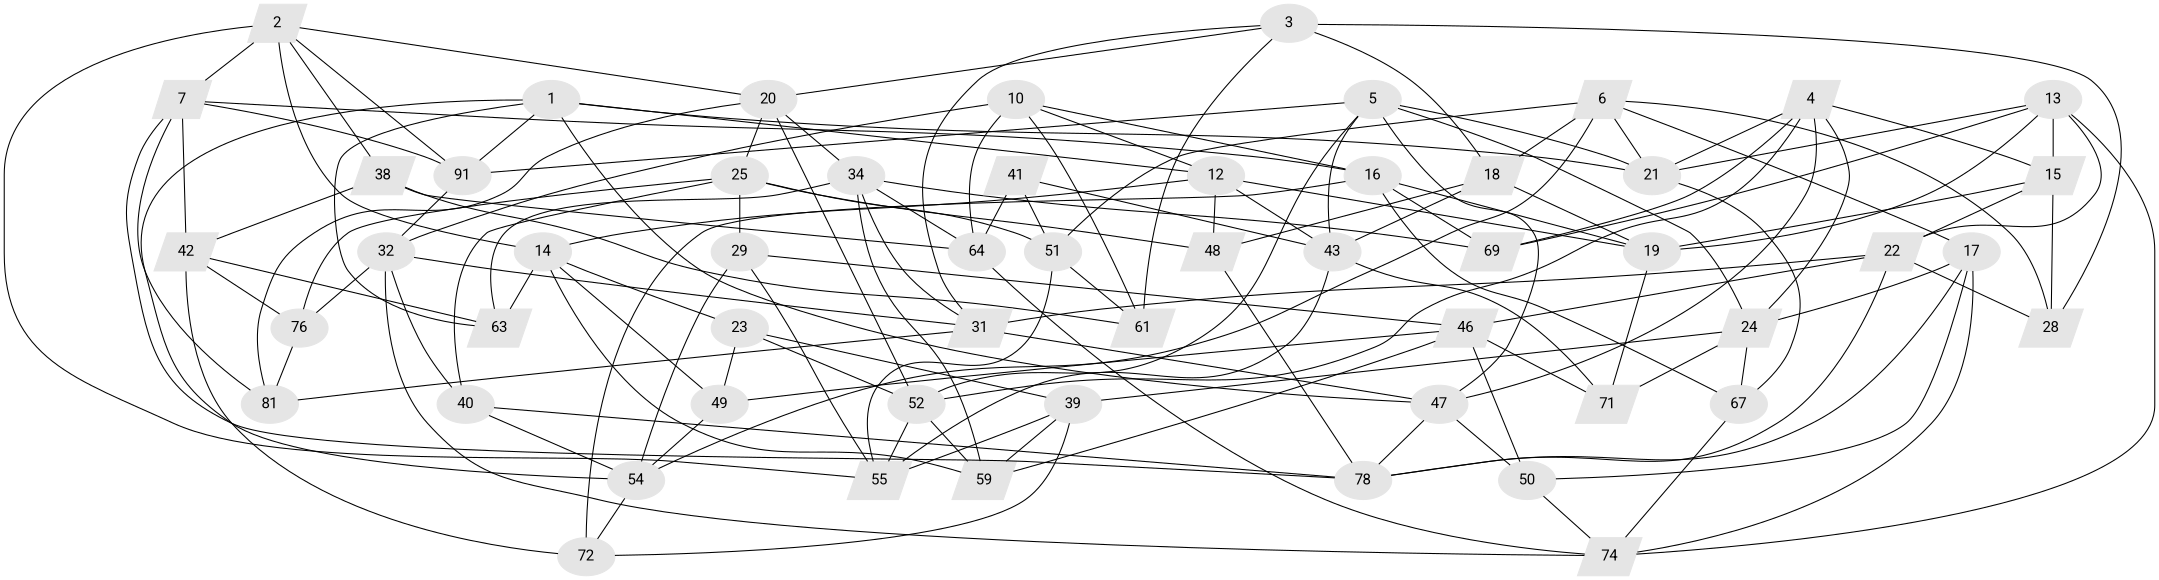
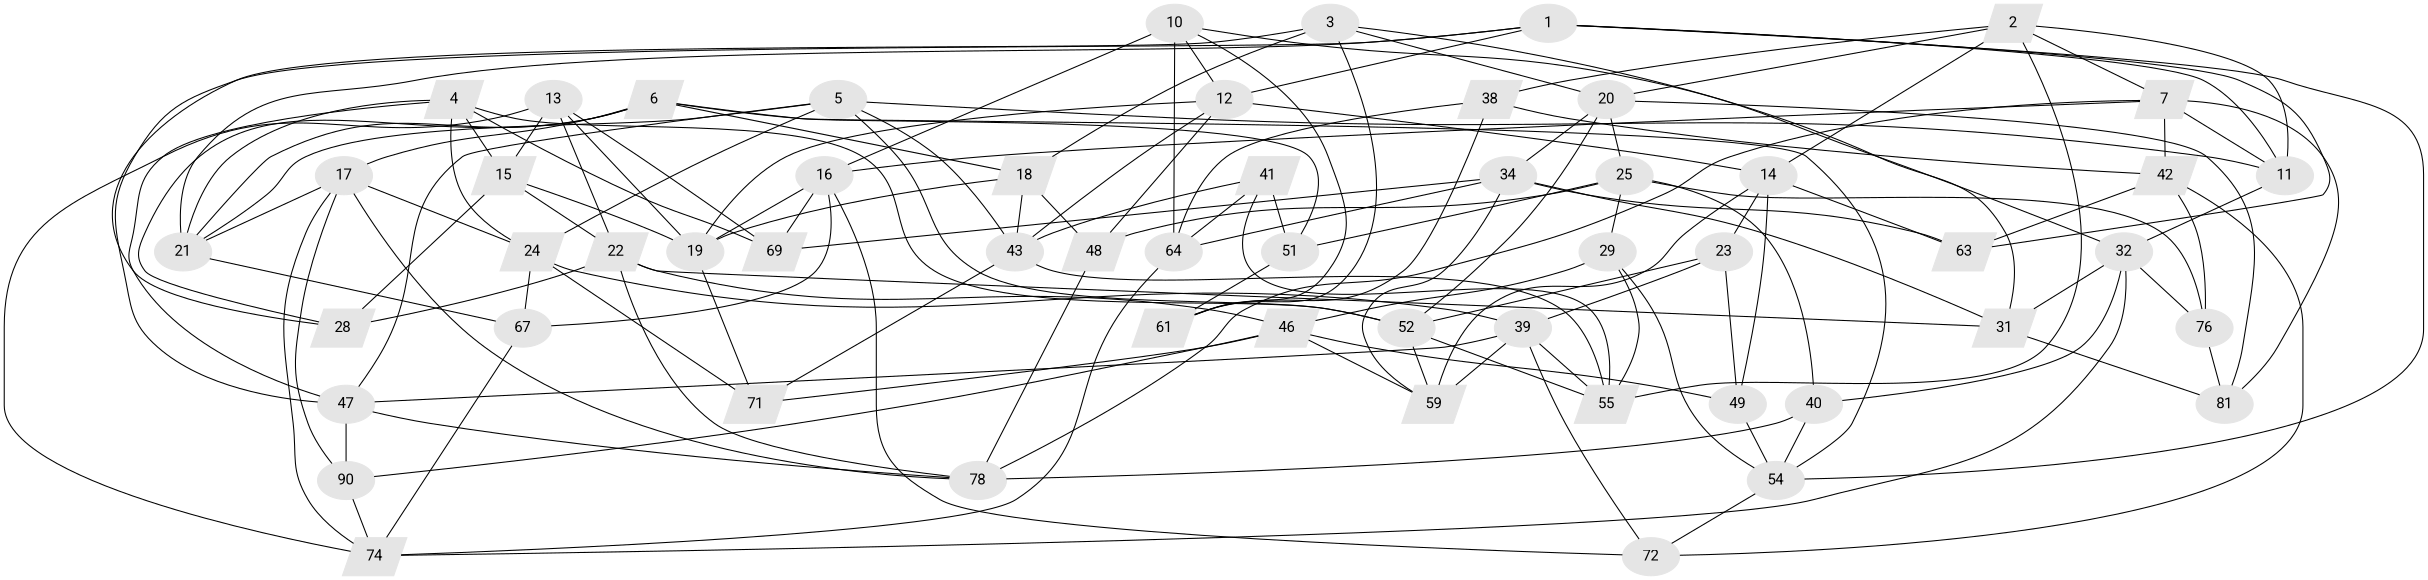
(1861, 136) -> (264, 214)
(462, 176) -> (2285, 176)
(951, 364) -> (1420, 292)
(1208, 366) -> (936, 374)
(1527, 480) -> (346, 480)
